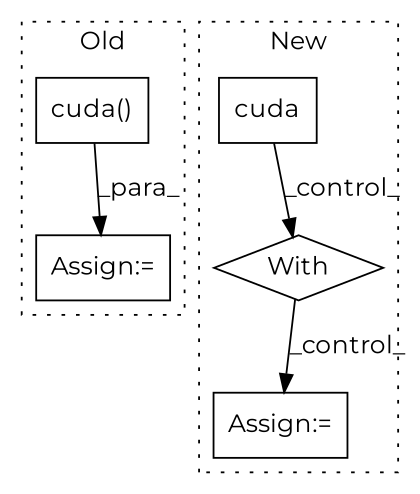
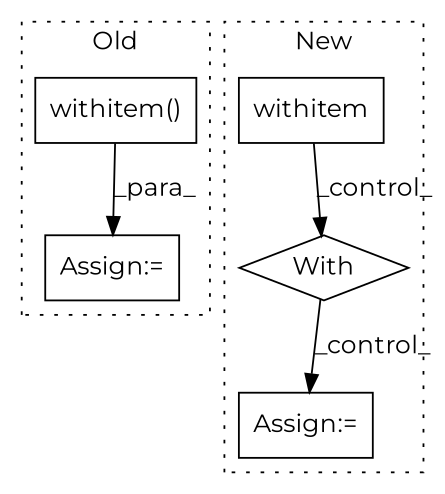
(92, 110) -> (116, 110)
(268, 110) -> (311, 110)
